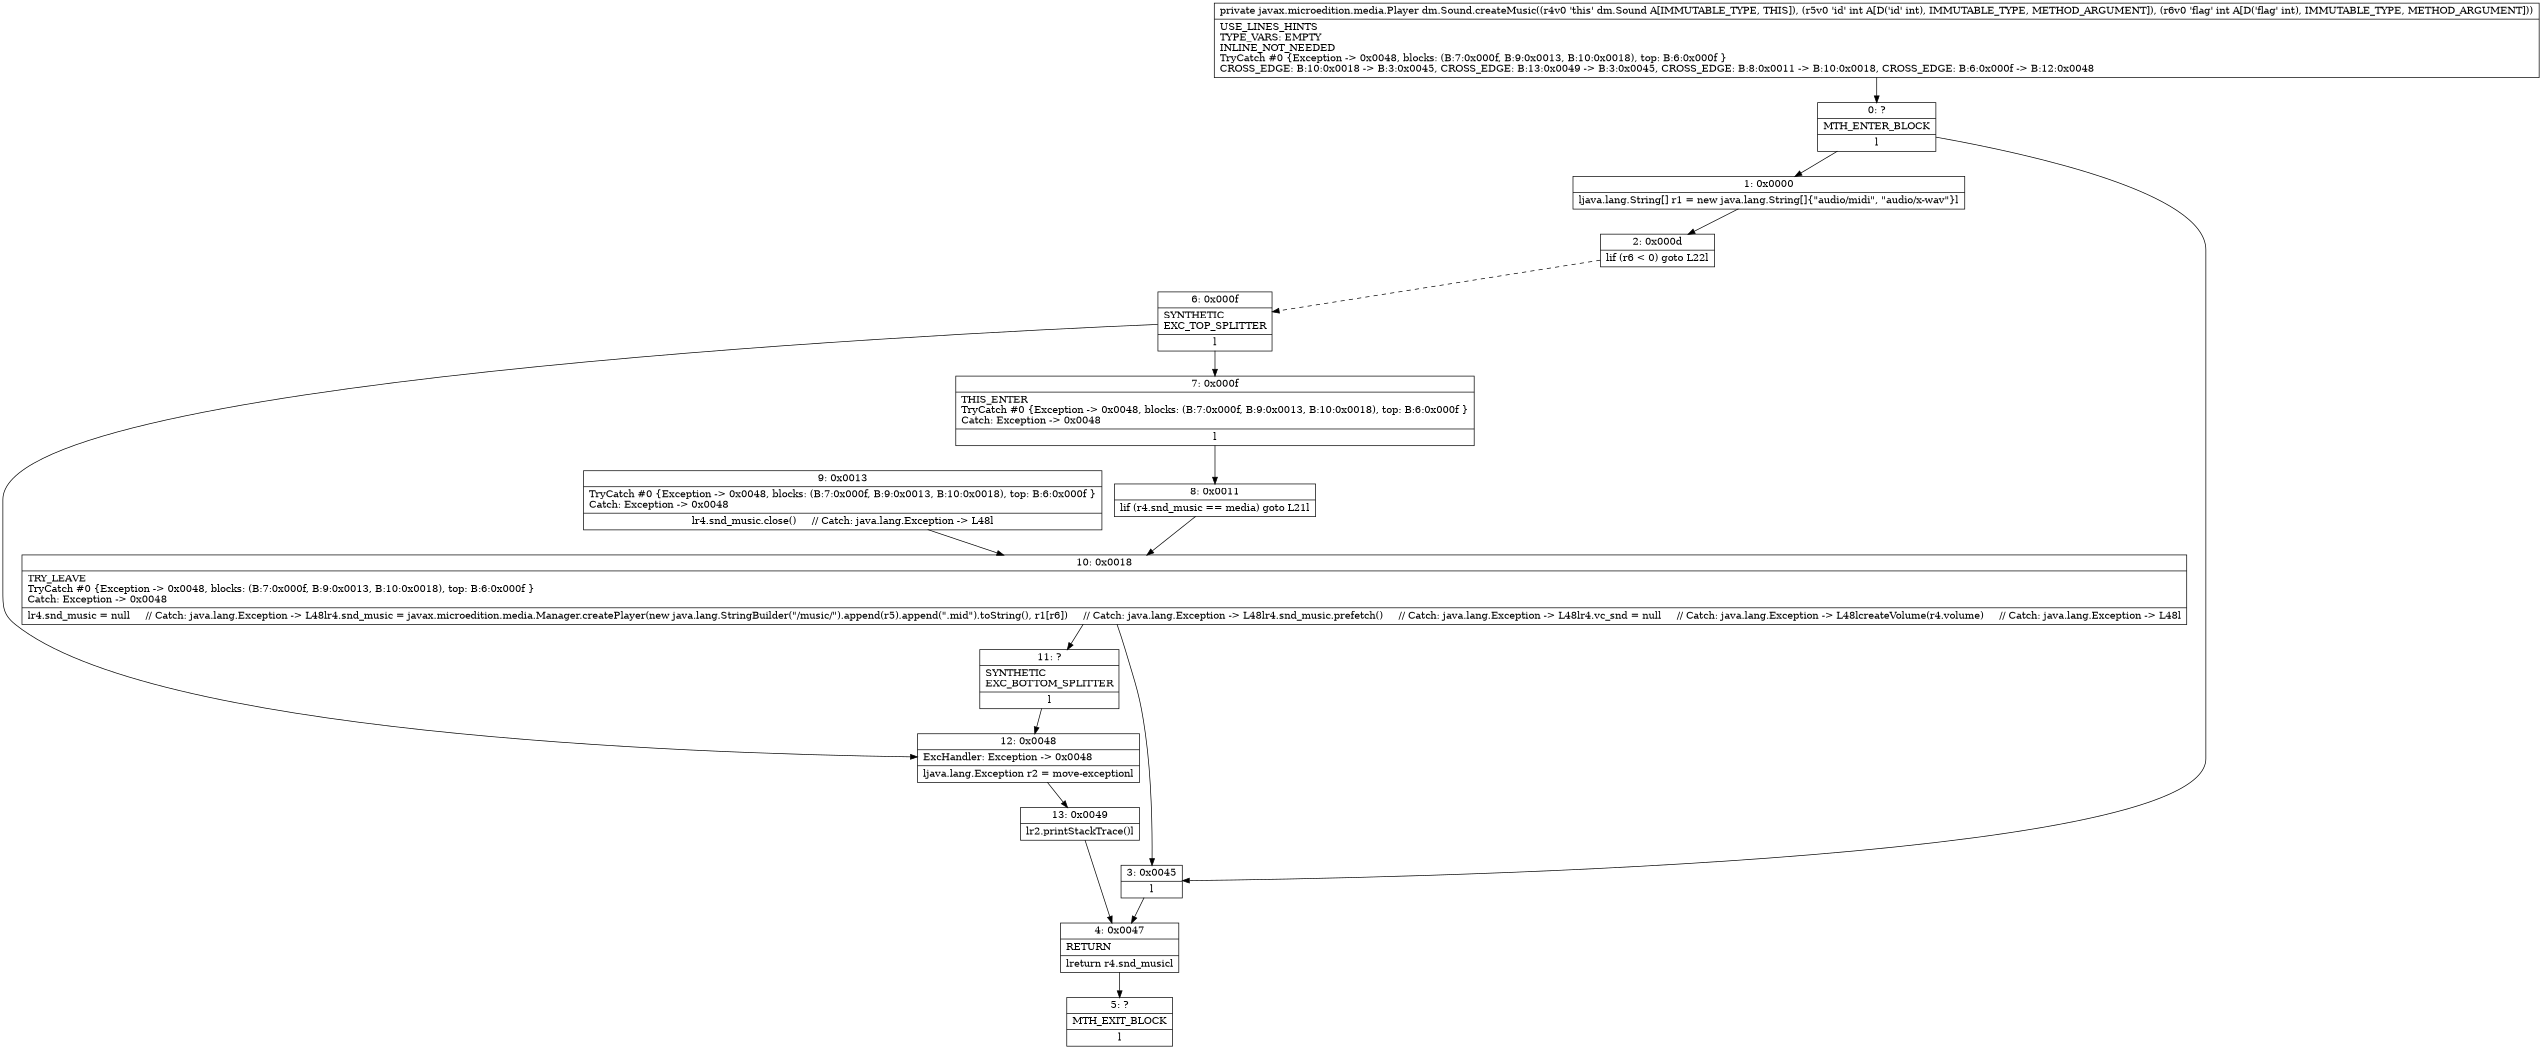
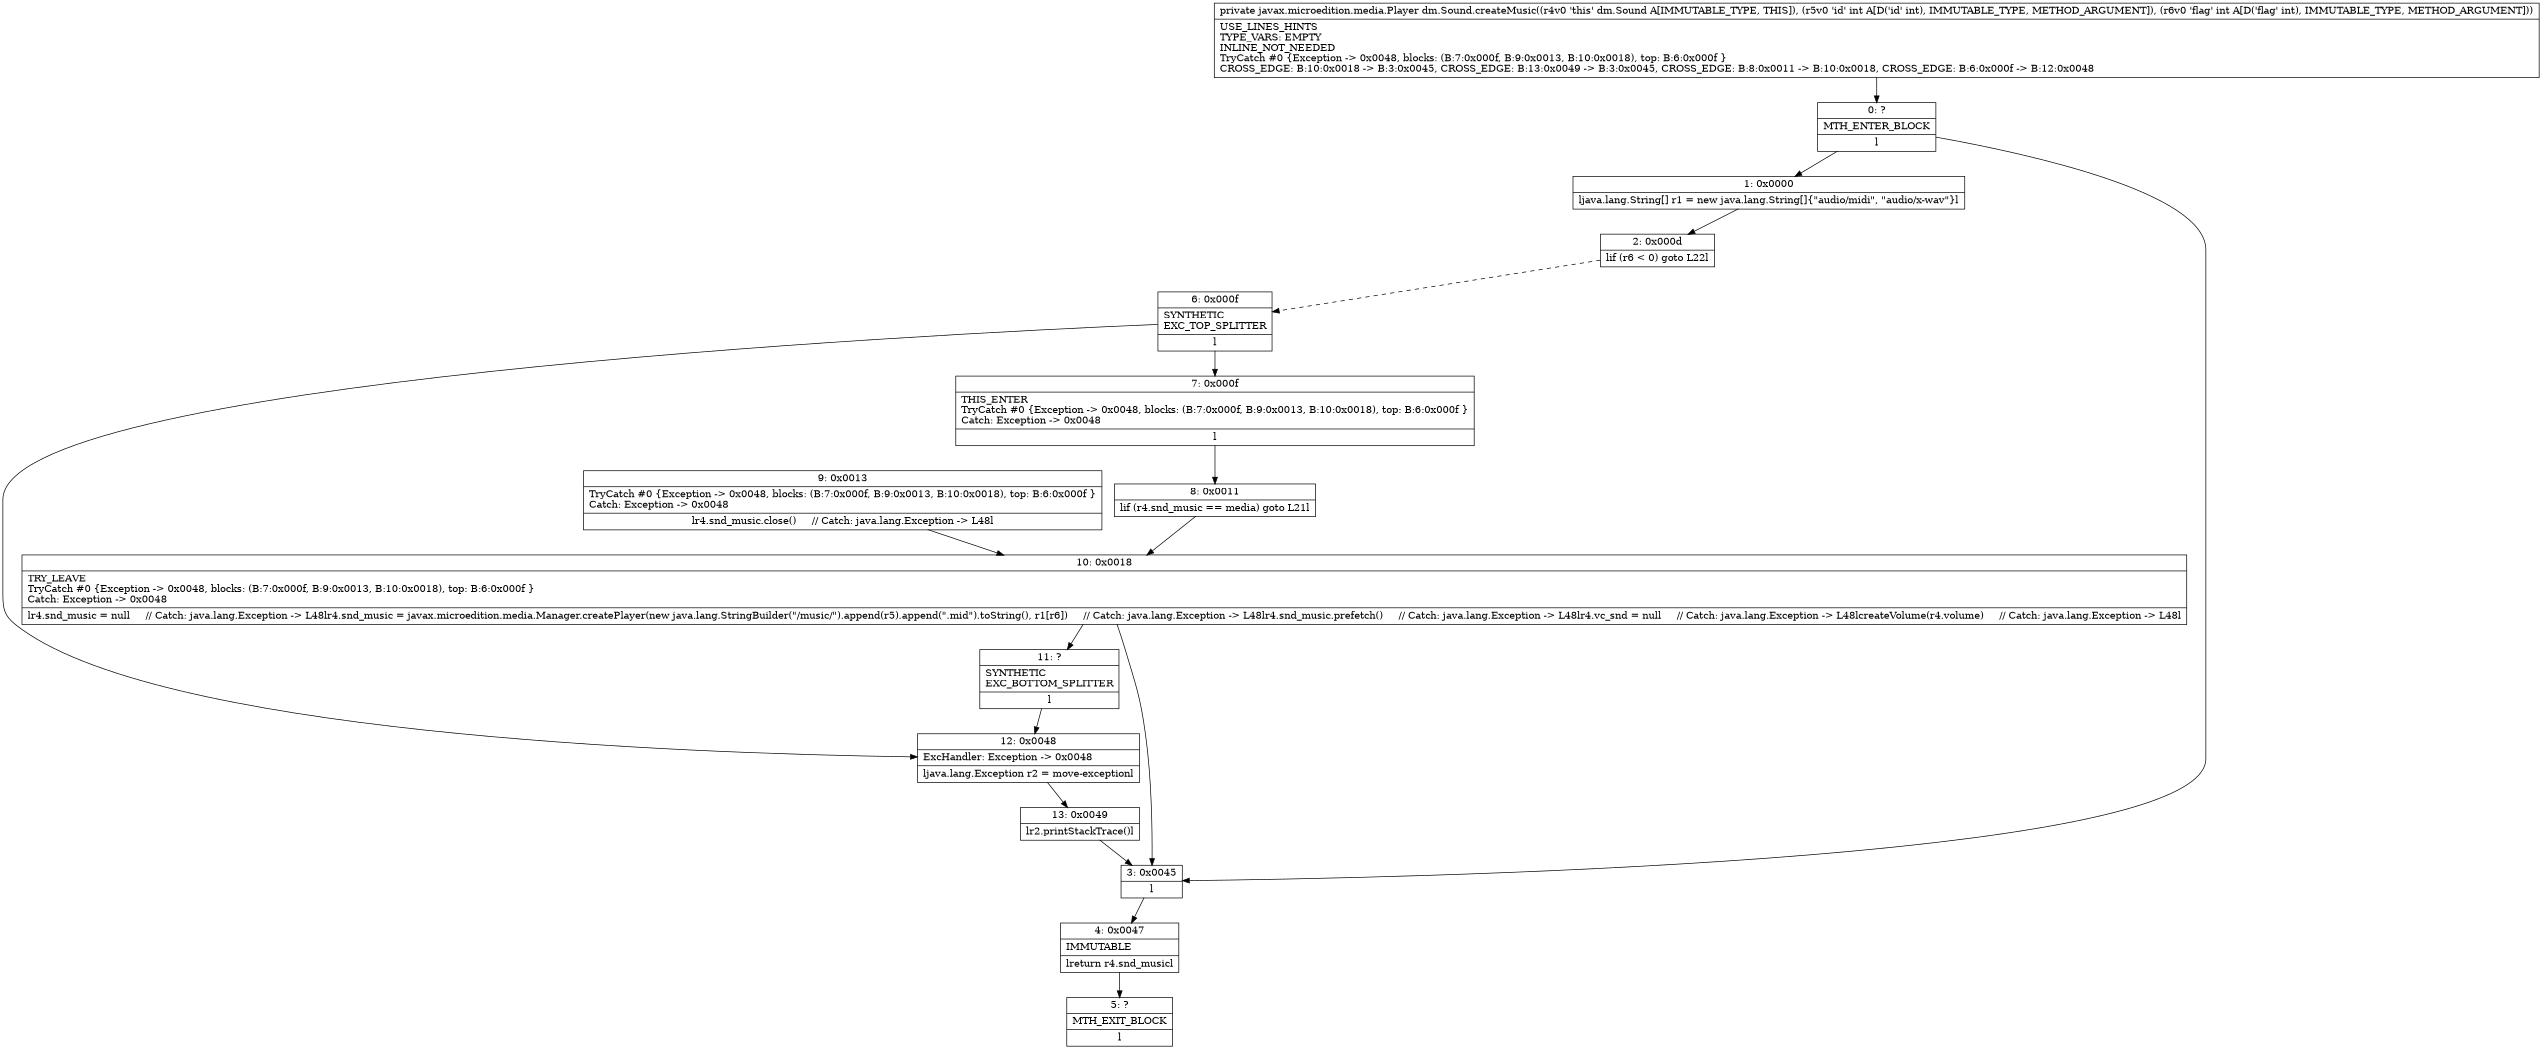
(1097, 878) -> (1113, 851)
(1089, 947) -> (1099, 947)
